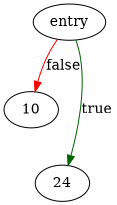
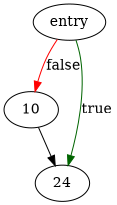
none -> (45, 142)
